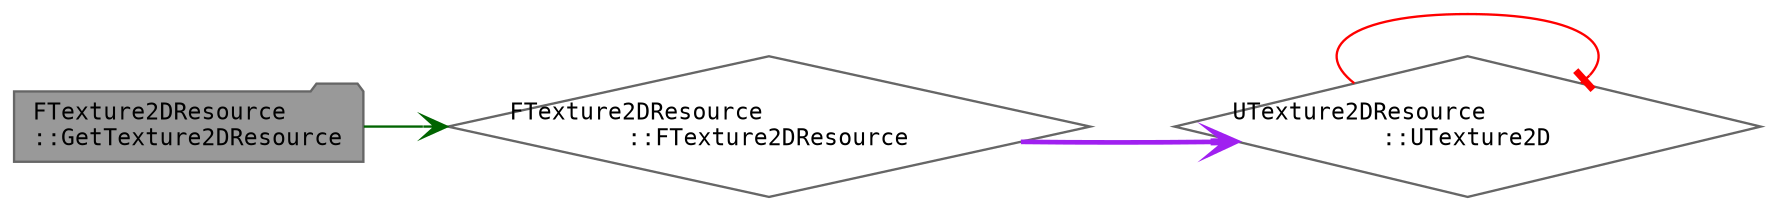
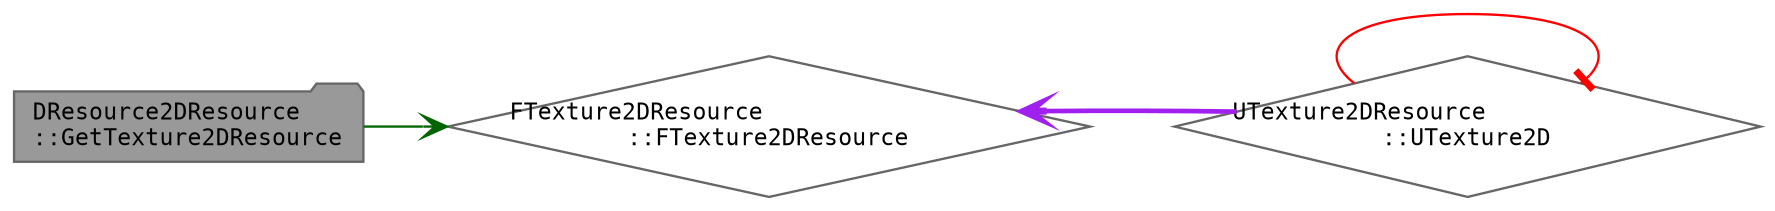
(189, 127) -> (189, 127)
(1117, 142) -> (1141, 111)
